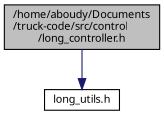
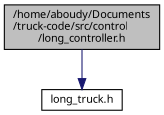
(82, 100) -> (82, 100)
